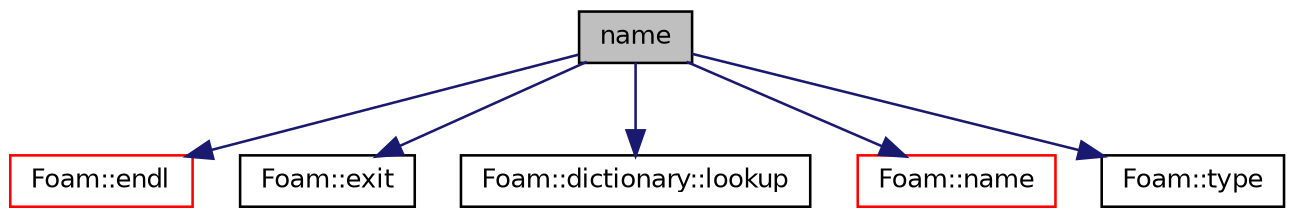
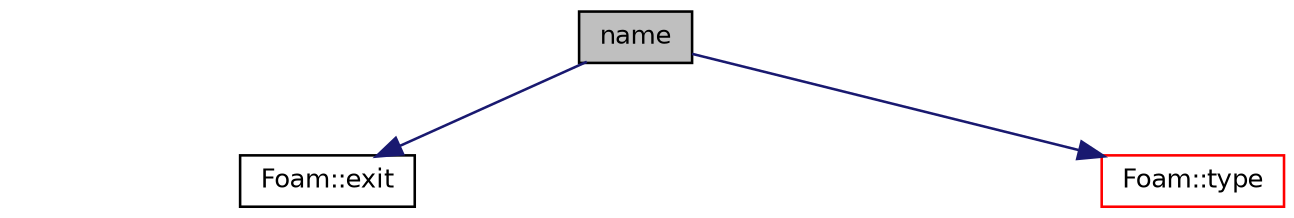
(101, 181) -> none
(636, 181) -> none
(957, 181) -> none
(1193, 181) -> (1193, 181)
